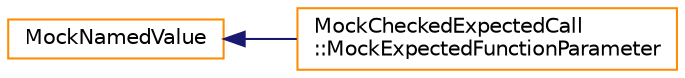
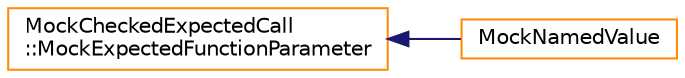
(271, 39) -> (435, 39)
